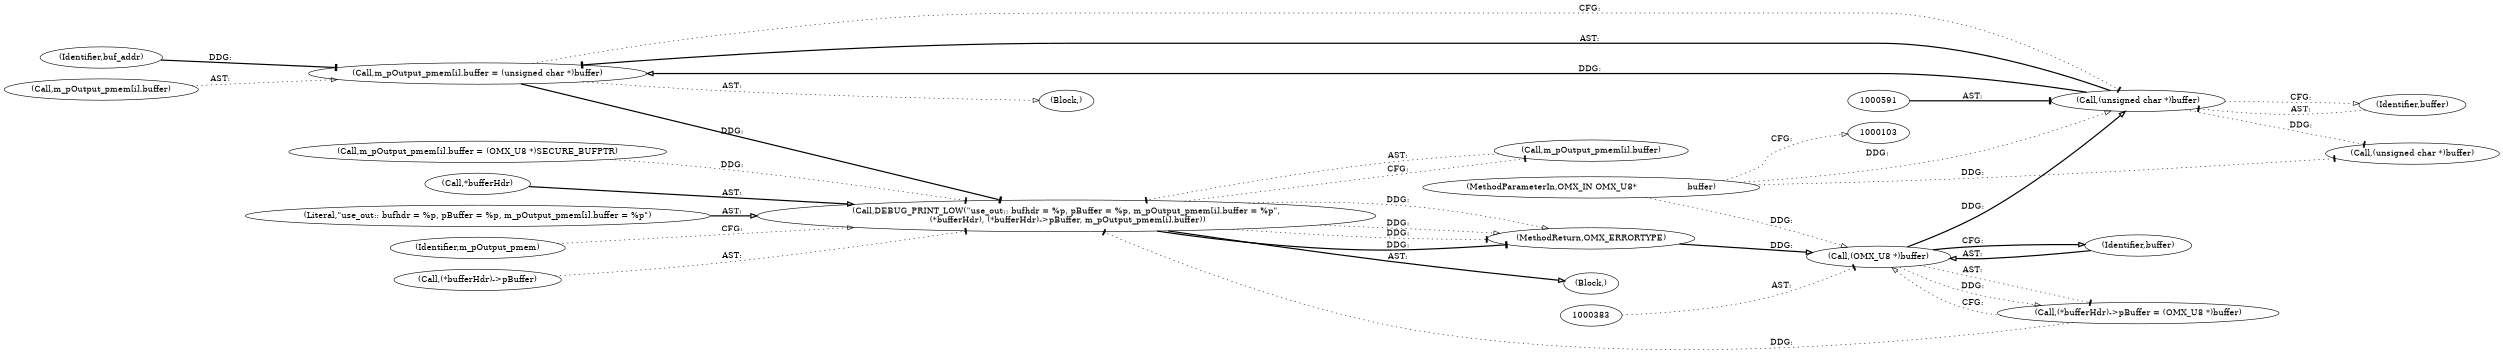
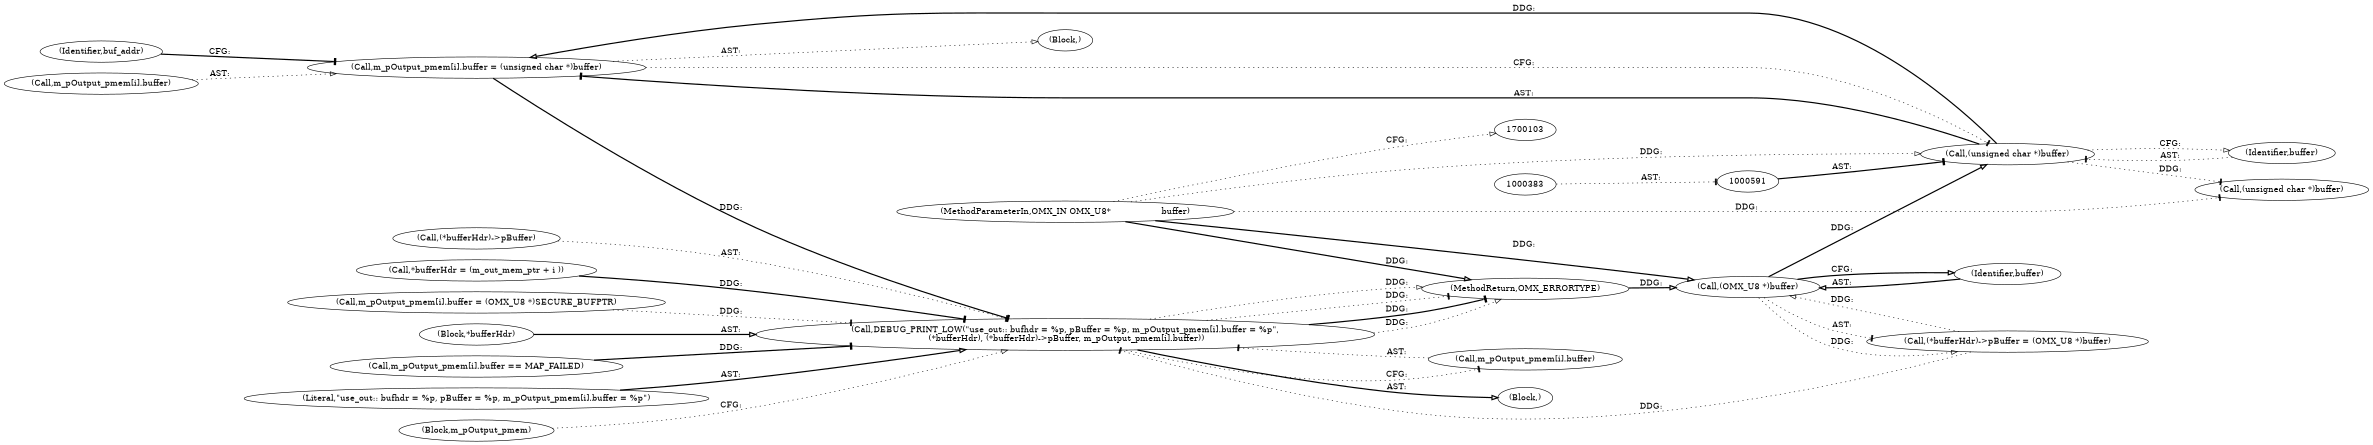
(222, 58) -> (221, 52)
(1879, 133) -> (1525, 130)
(478, 184) -> (477, 334)
(1744, 219) -> (1422, 249)
(478, 248) -> (477, 431)
none -> (1295, 250)
none -> (477, 270)
(1740, 303) -> (1635, 183)
(1974, 303) -> (1843, 300)
none -> (477, 367)
